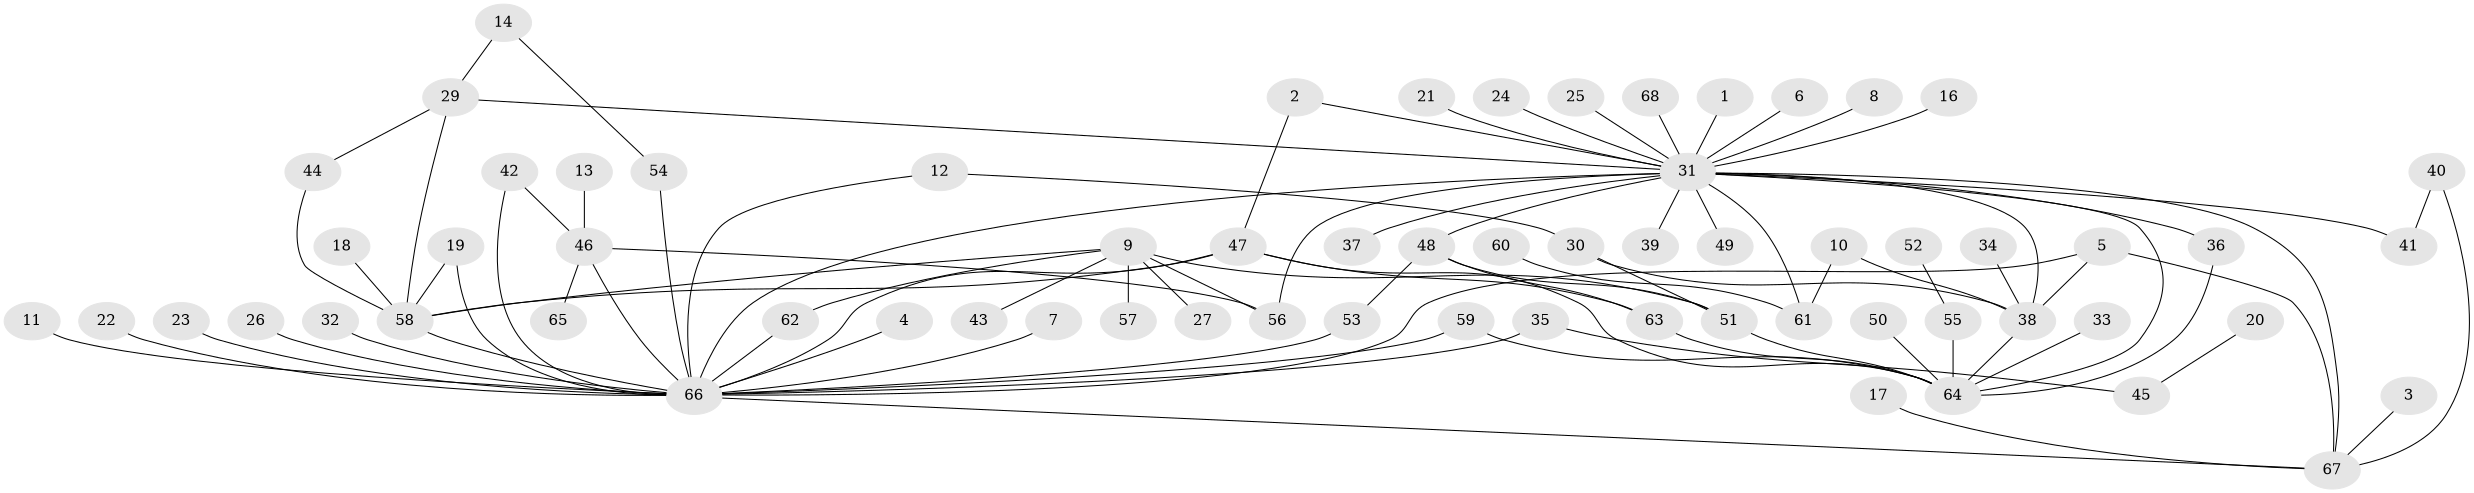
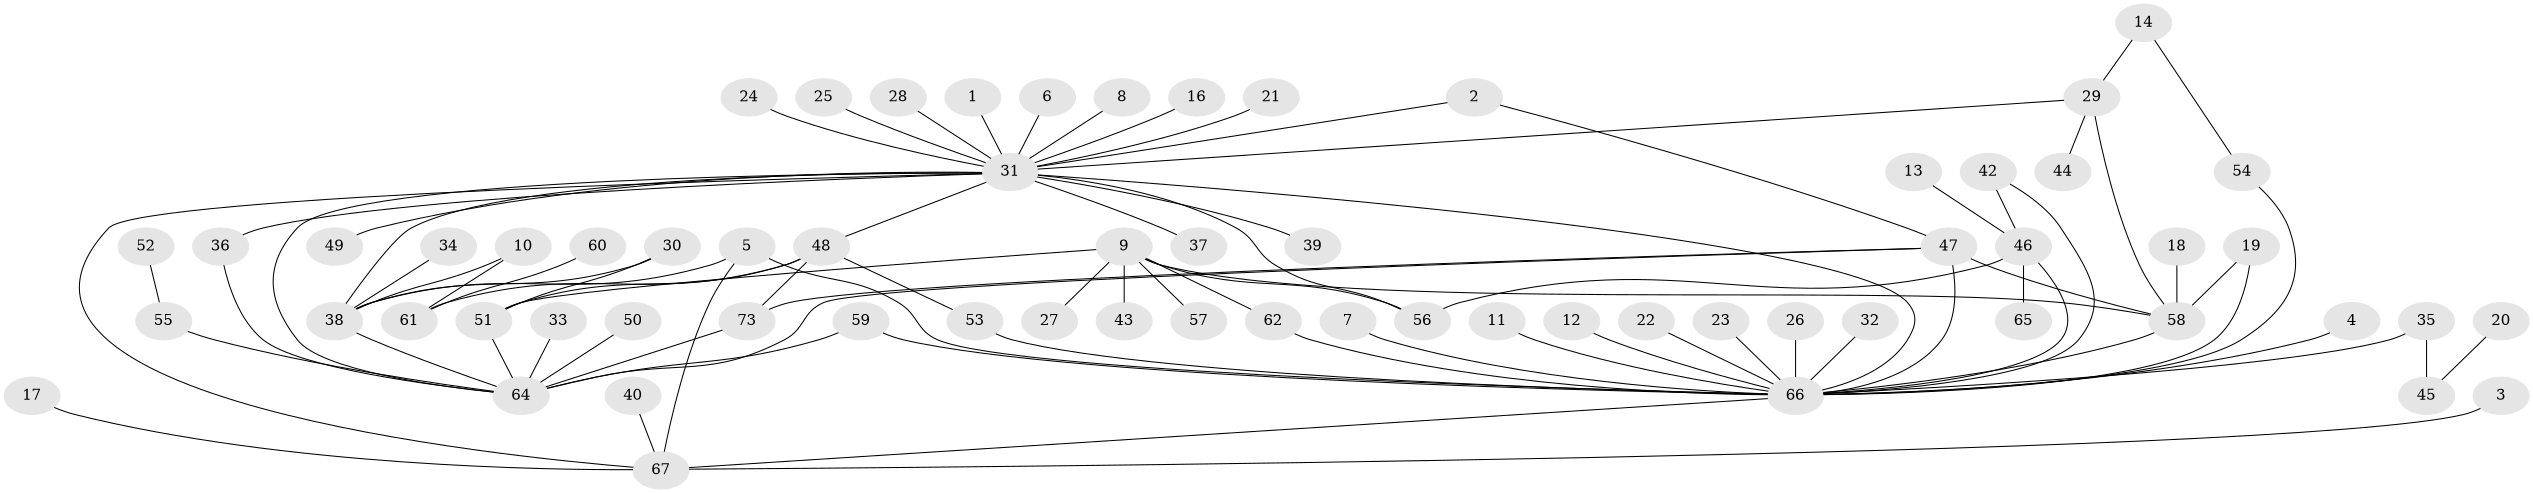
(1651, 97) -> (898, 97)
(1233, 190) -> none
(1767, 234) -> (615, 284)
(2409, 247) -> none
(309, 270) -> none
(1655, 321) -> (747, 321)
